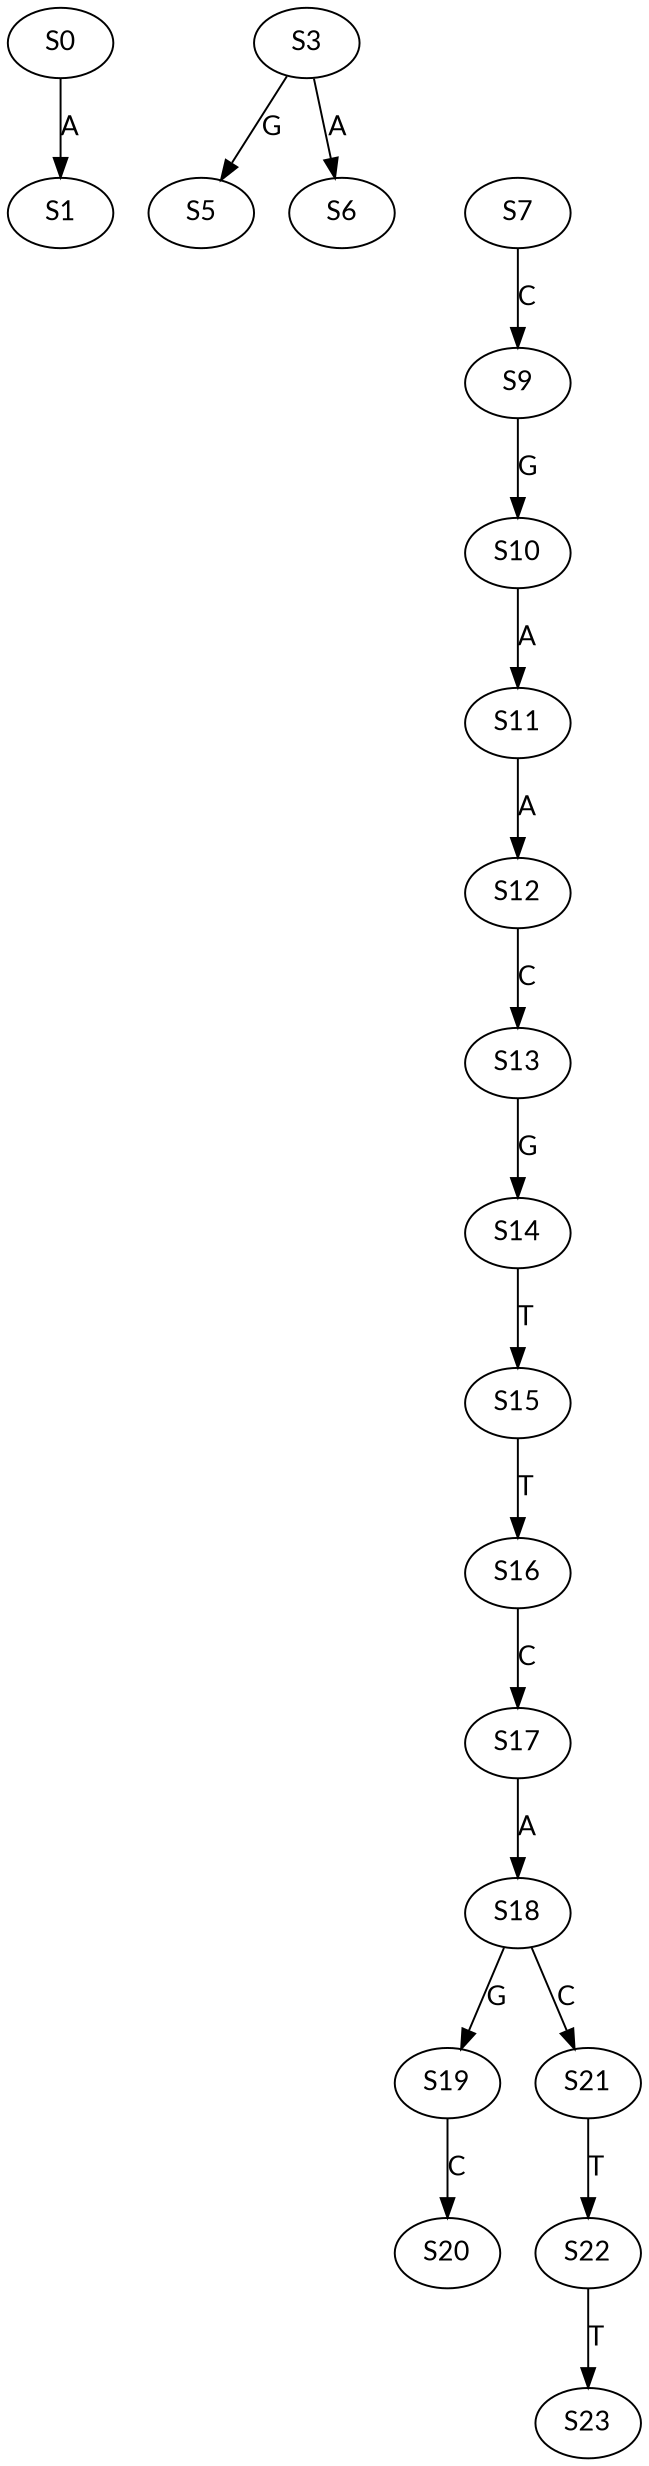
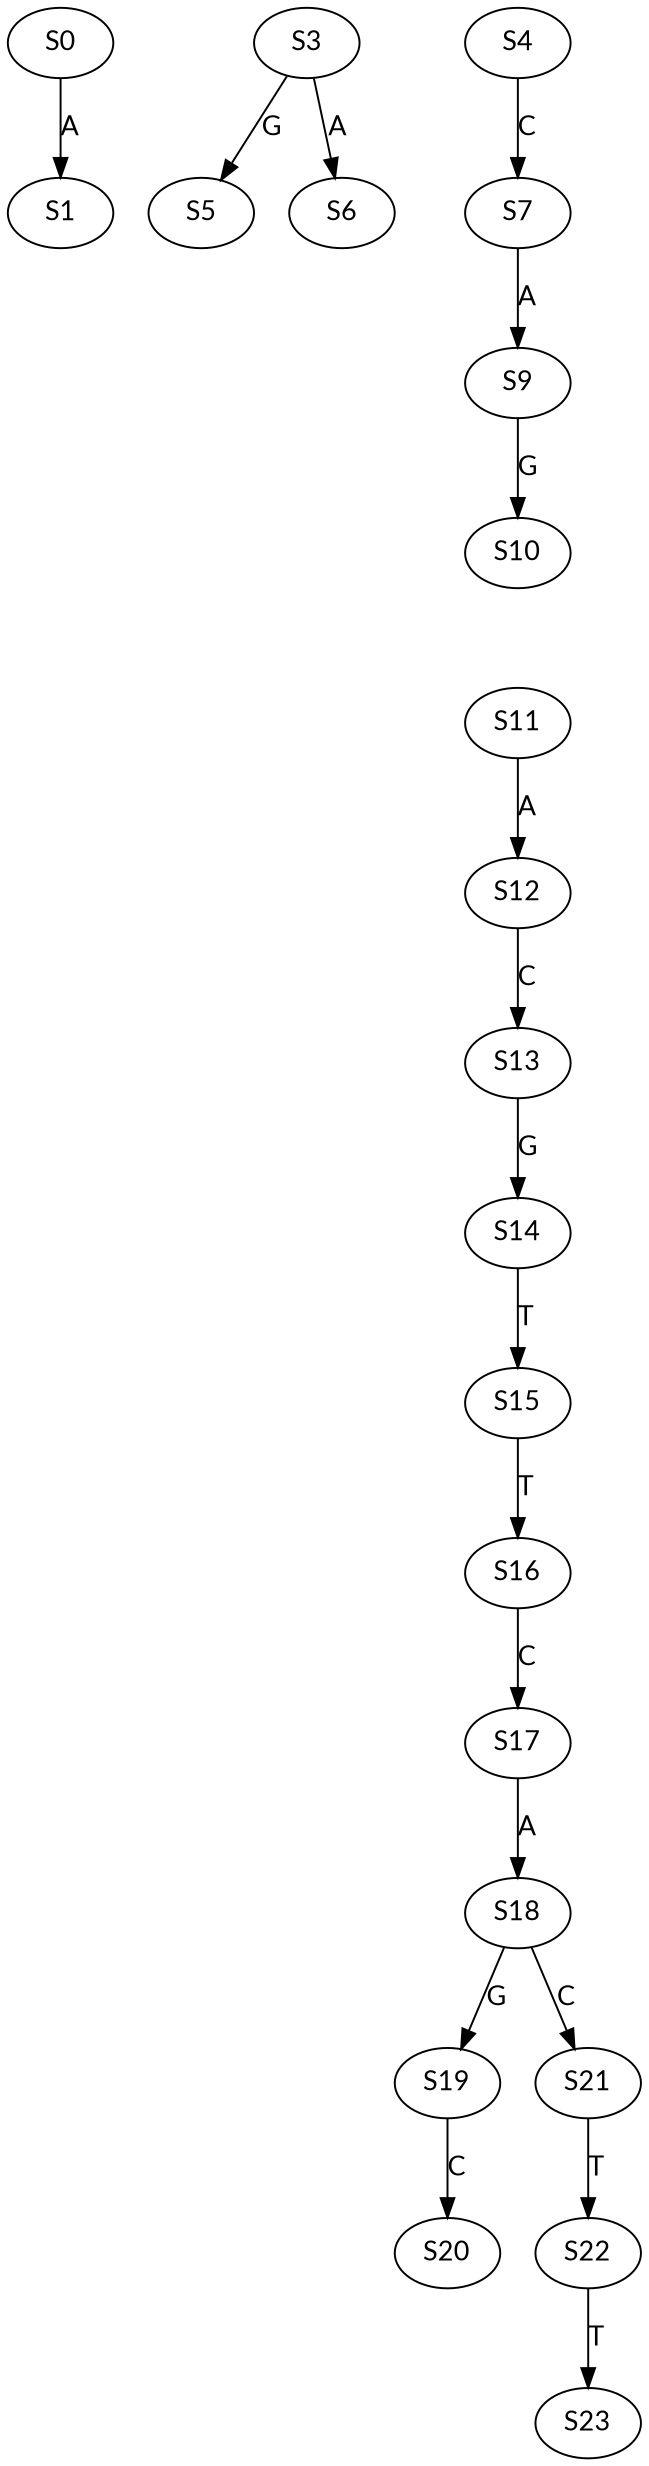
none -> (518, 43)
(528, 298) -> (528, 298)
(518, 628) -> none
